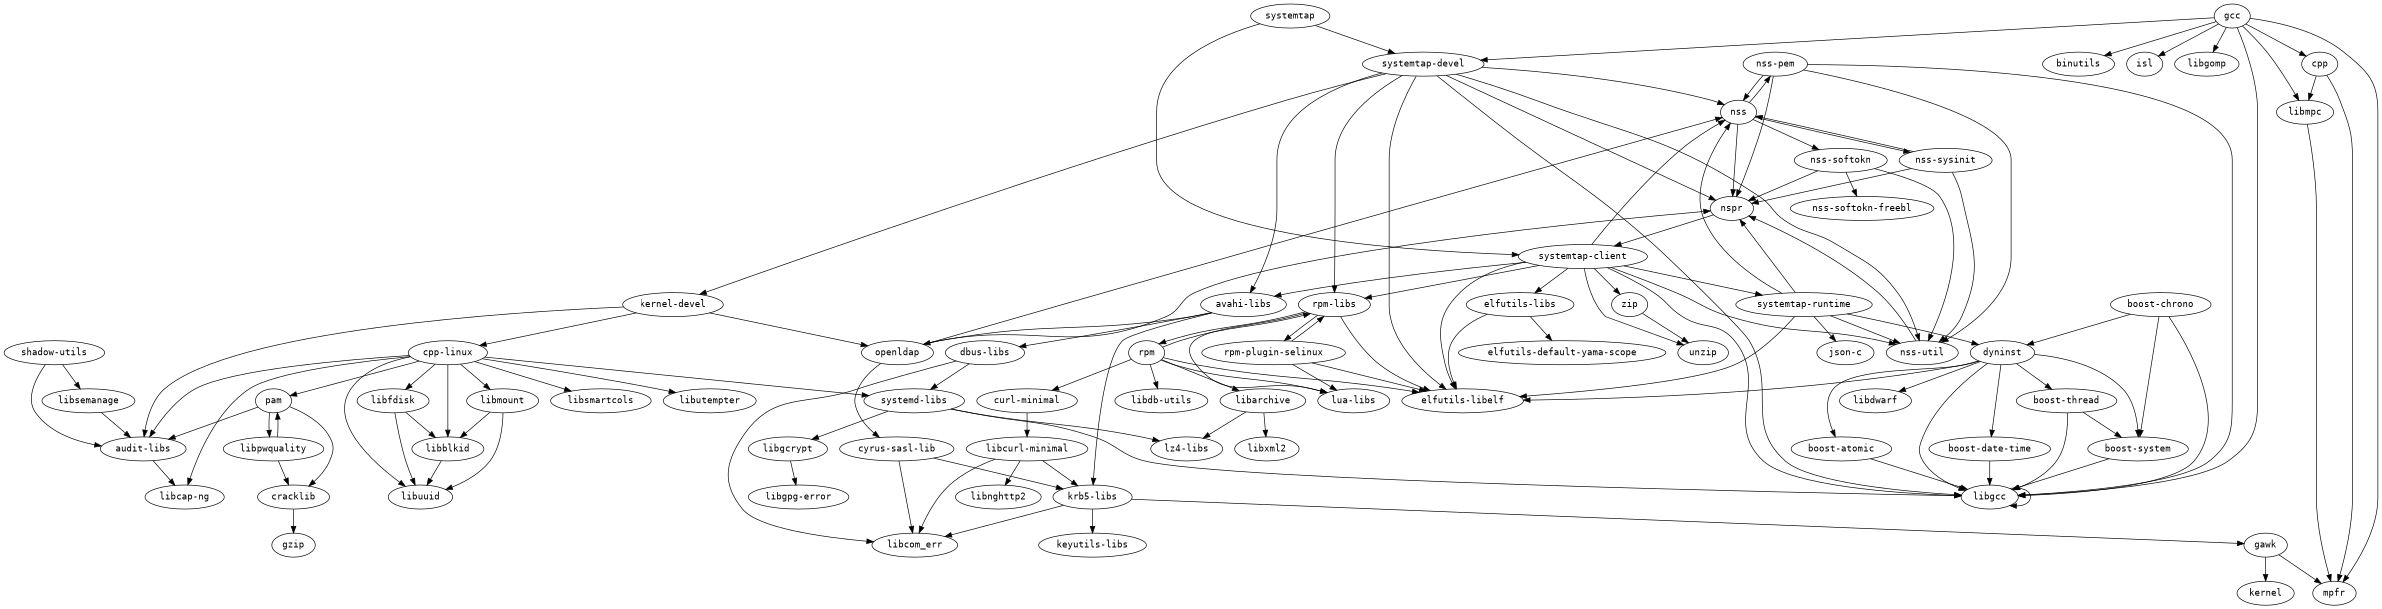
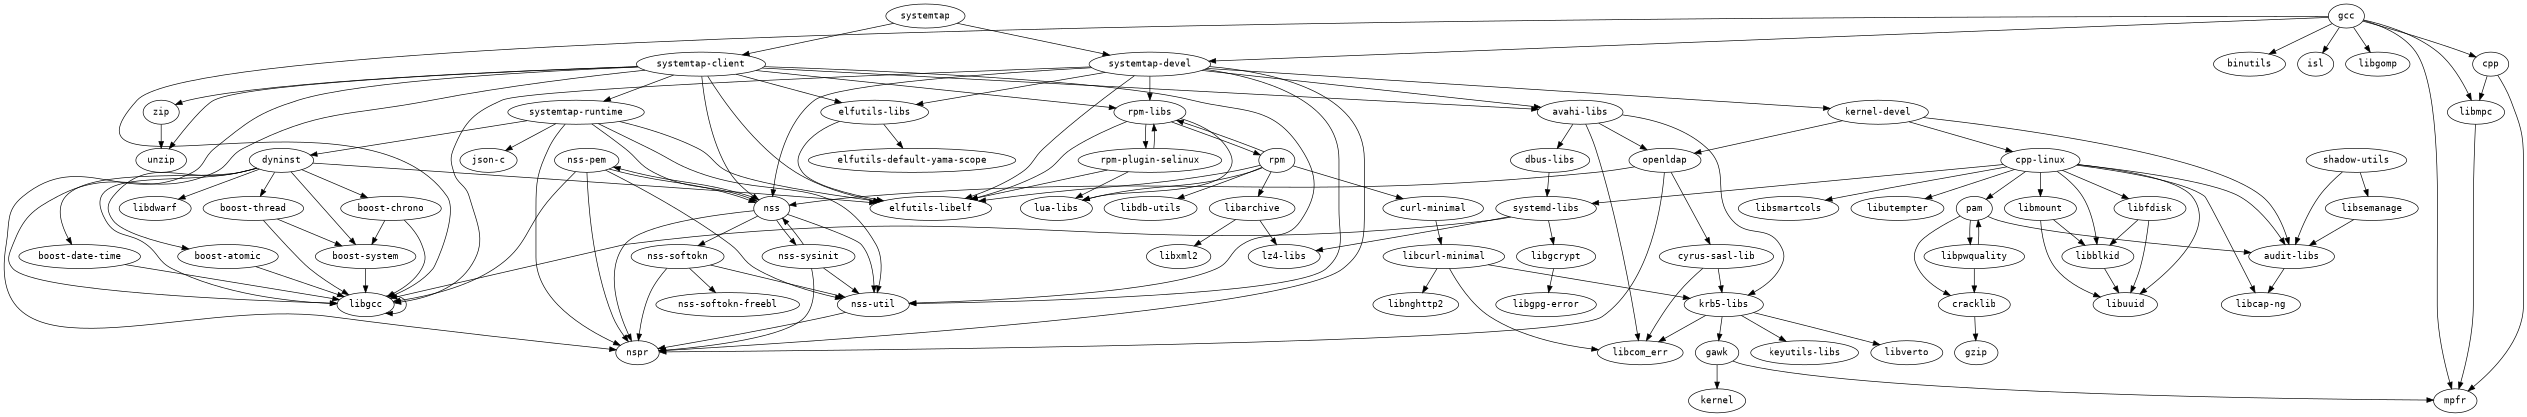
none -> (1014, 88)
(1667, 229) -> (8, 226)
none -> (845, 236)
(2082, 329) -> (332, 182)
none -> (1907, 353)
(750, 428) -> (1617, 228)
